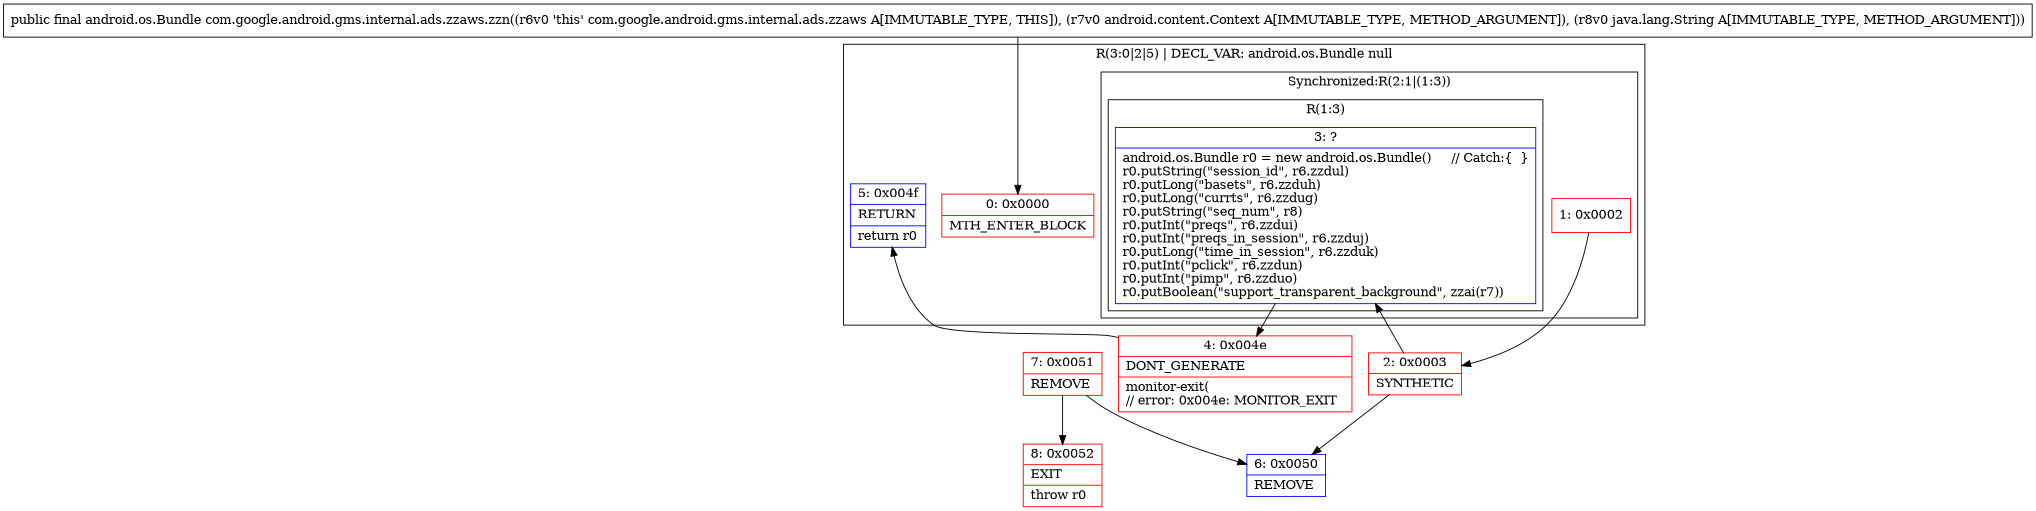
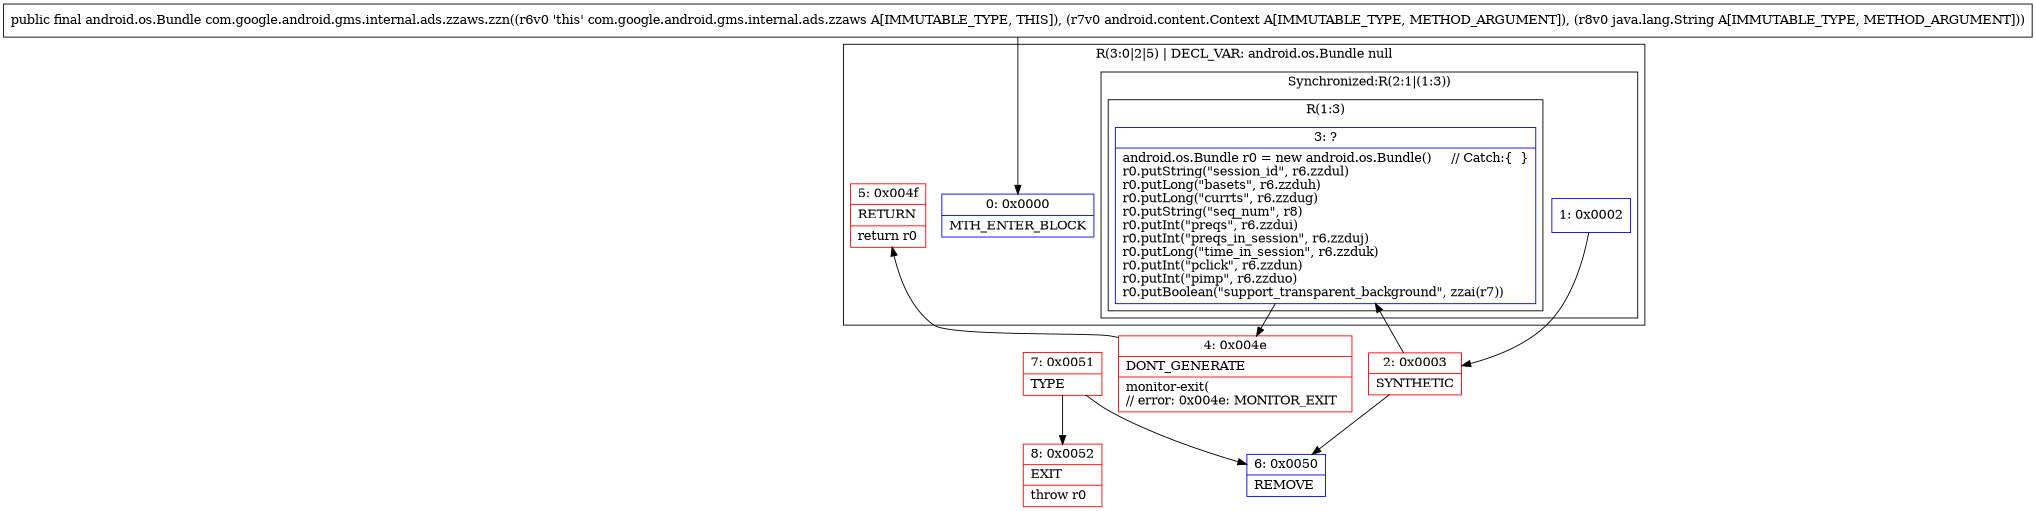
(888, 216) -> (888, 216)
(1018, 216) -> (1018, 216)
(1591, 216) -> (1591, 216)
(1060, 384) -> (1048, 384)
